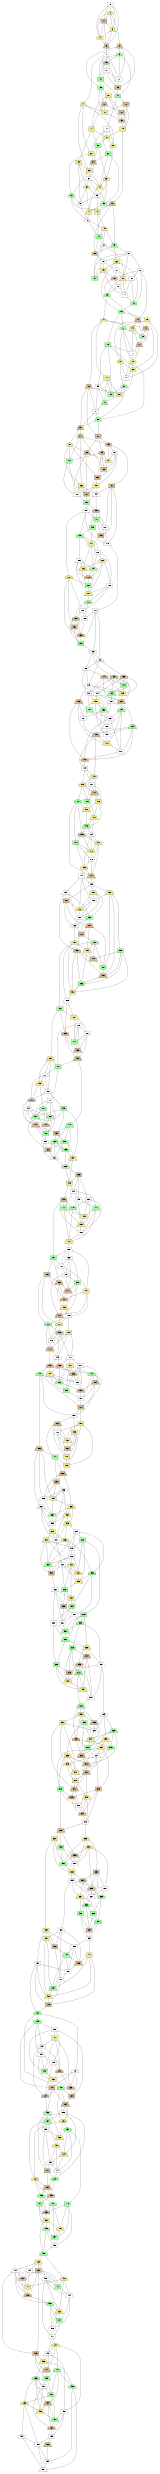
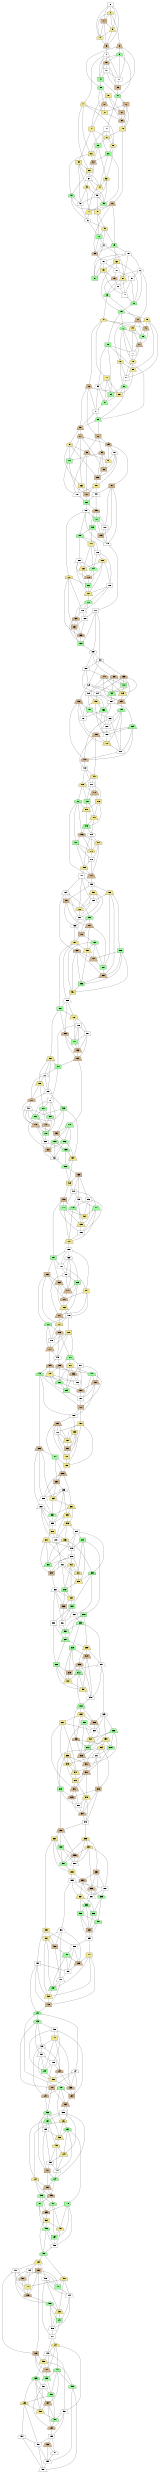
(70, 1357) -> (70, 1357)
none -> (54, 2453)
